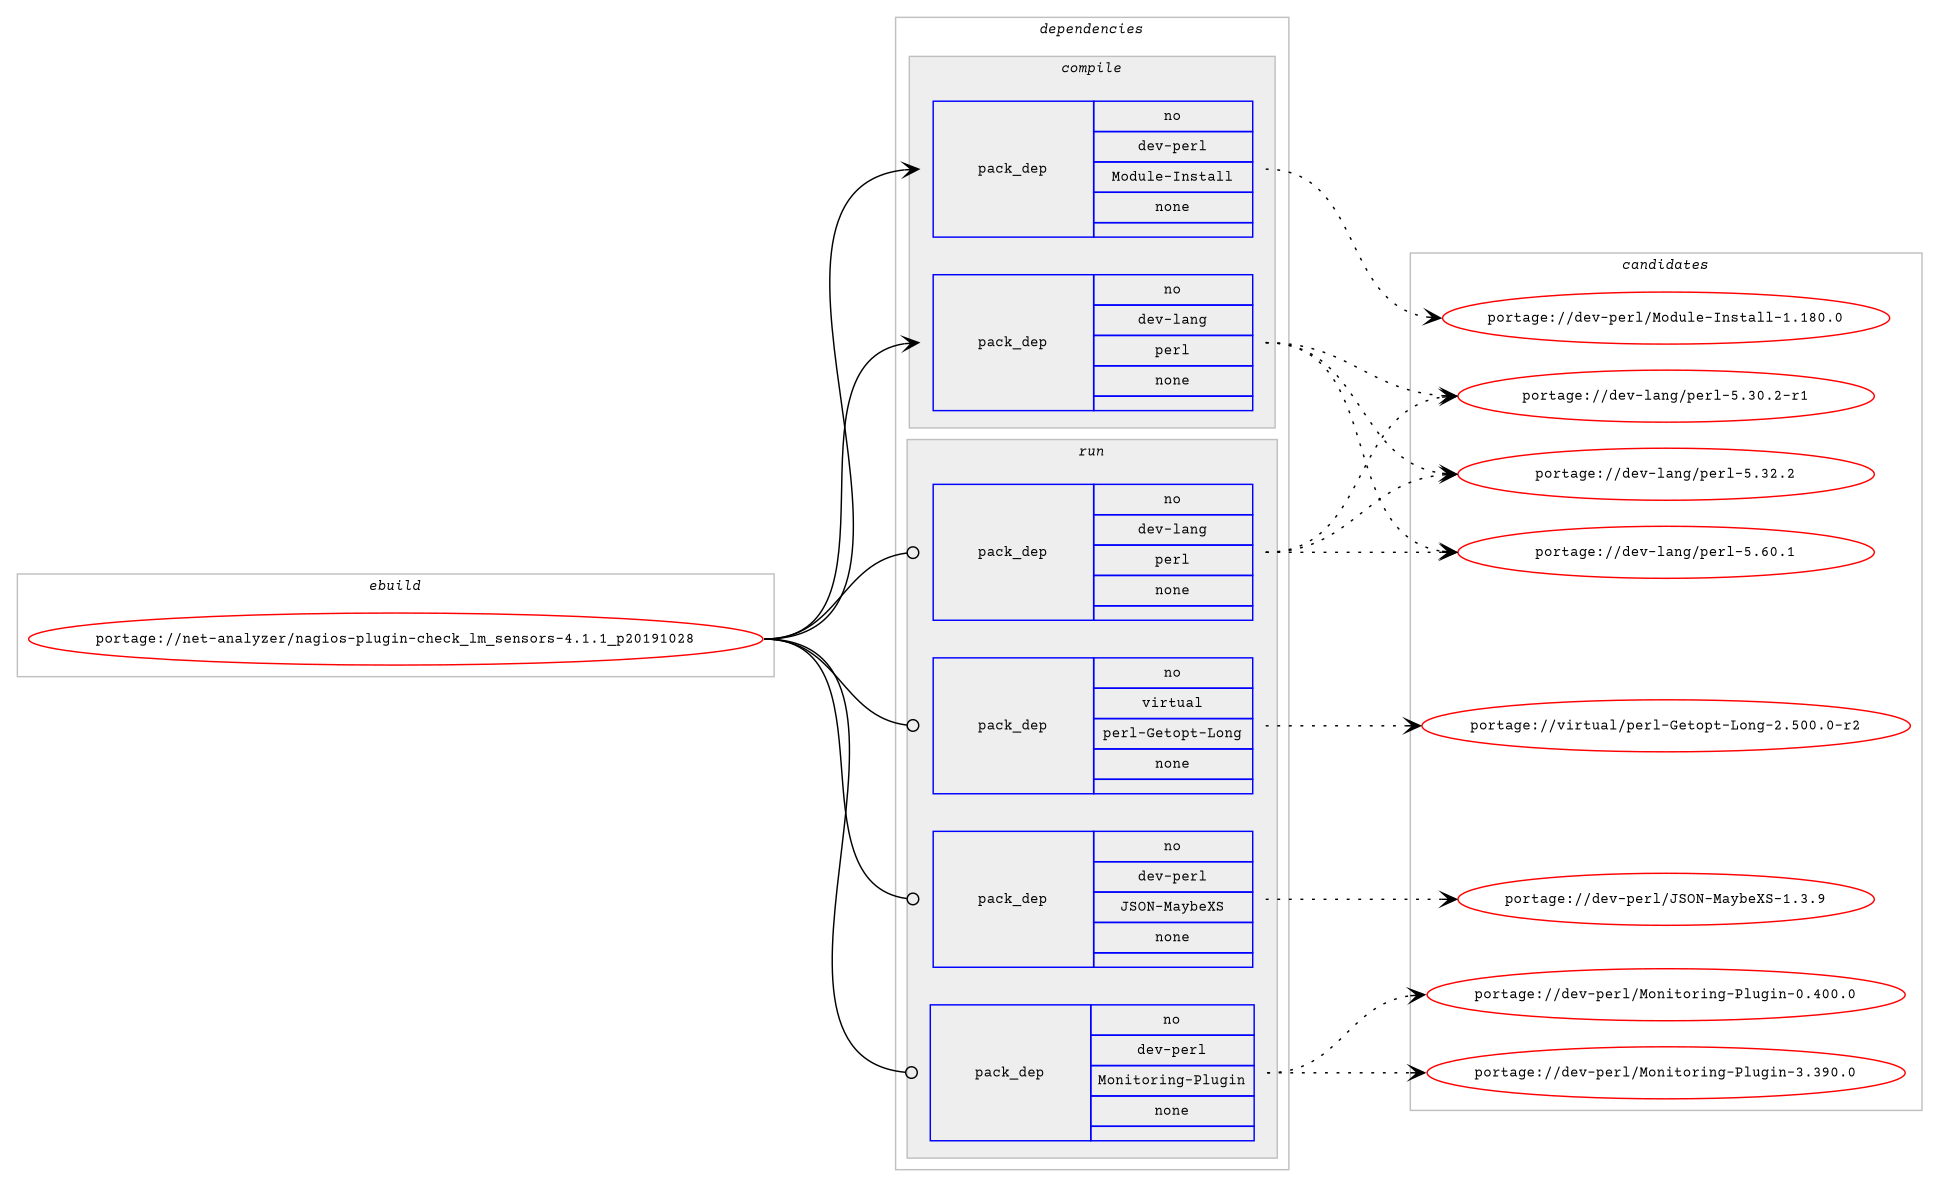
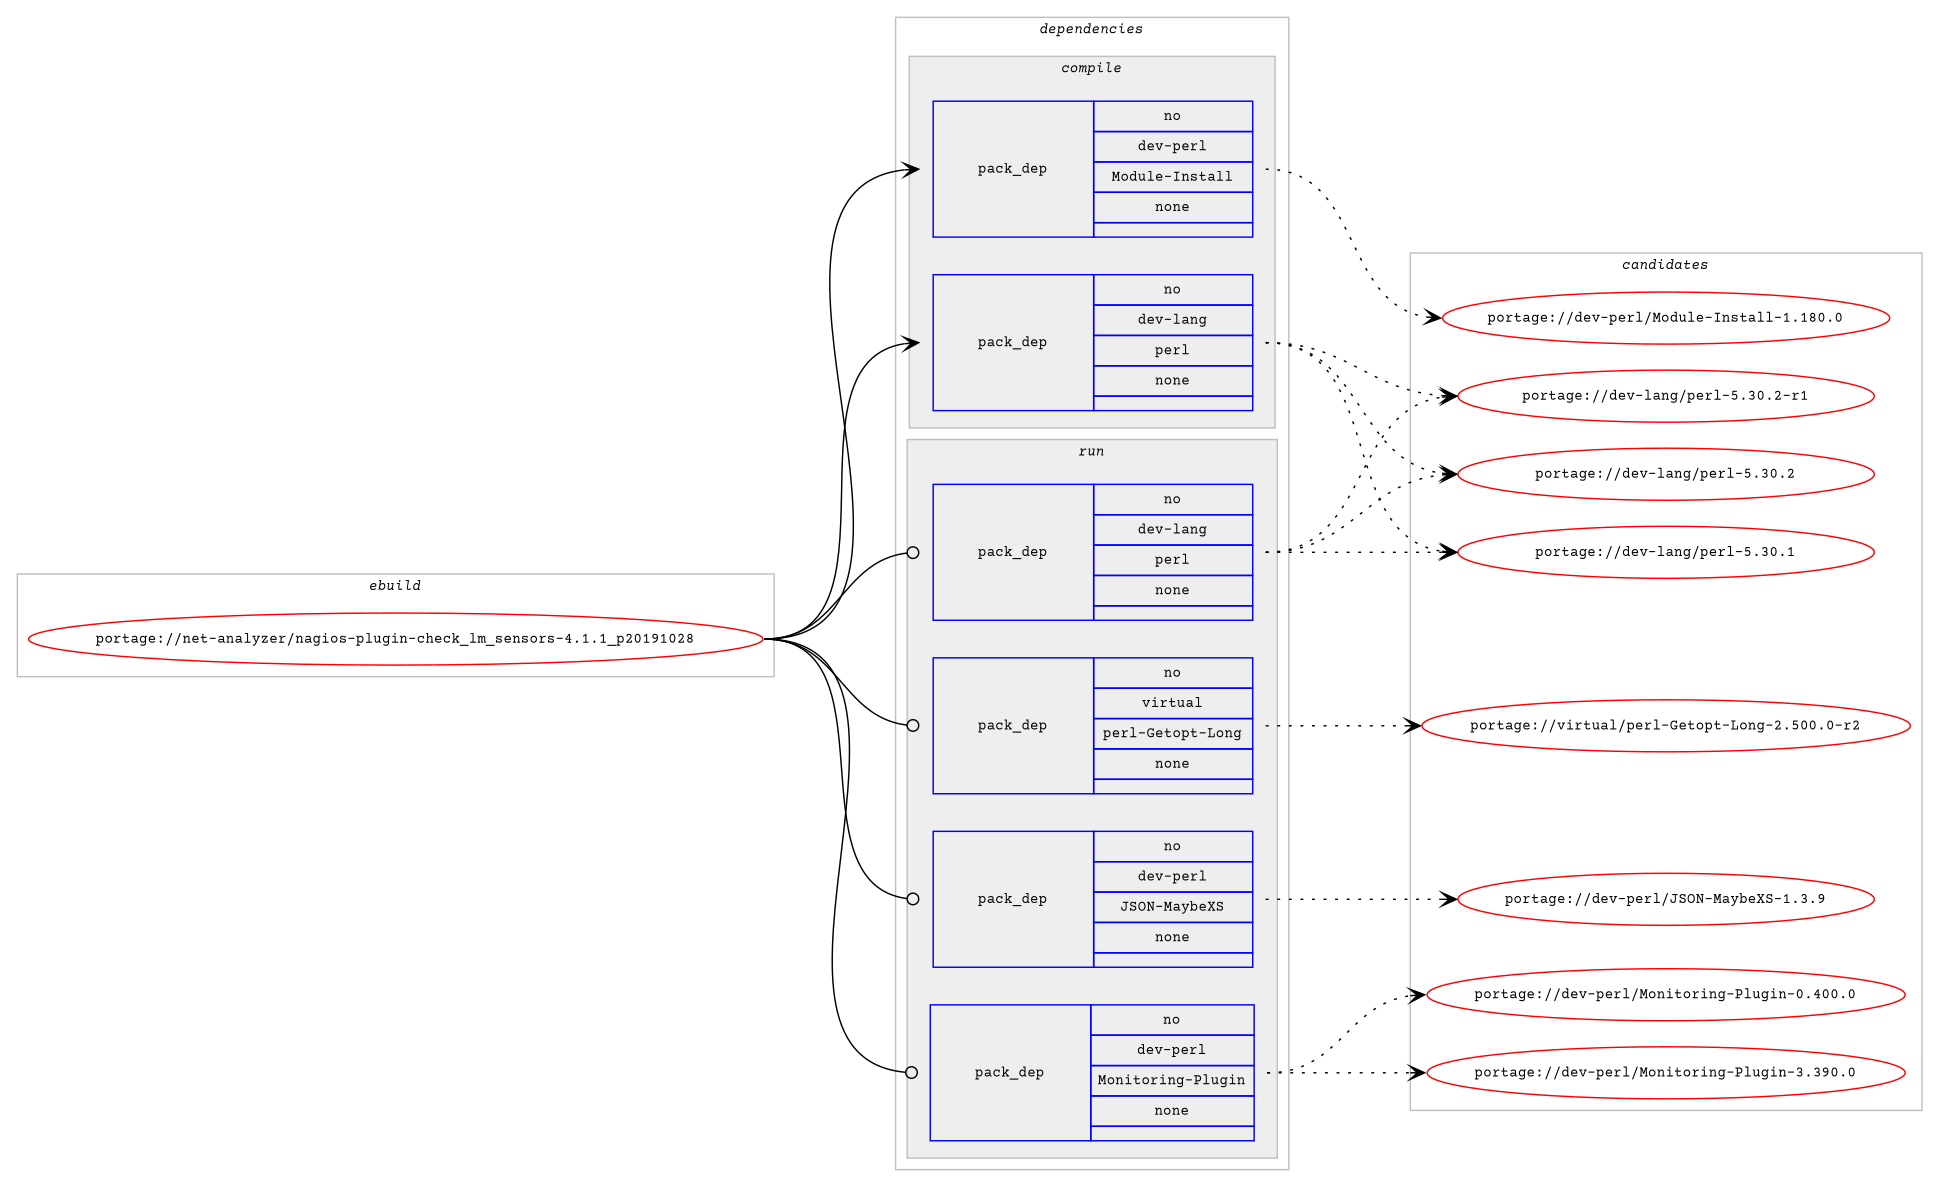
(1666, 474) -> (1666, 474)
(1666, 552) -> (1666, 552)
